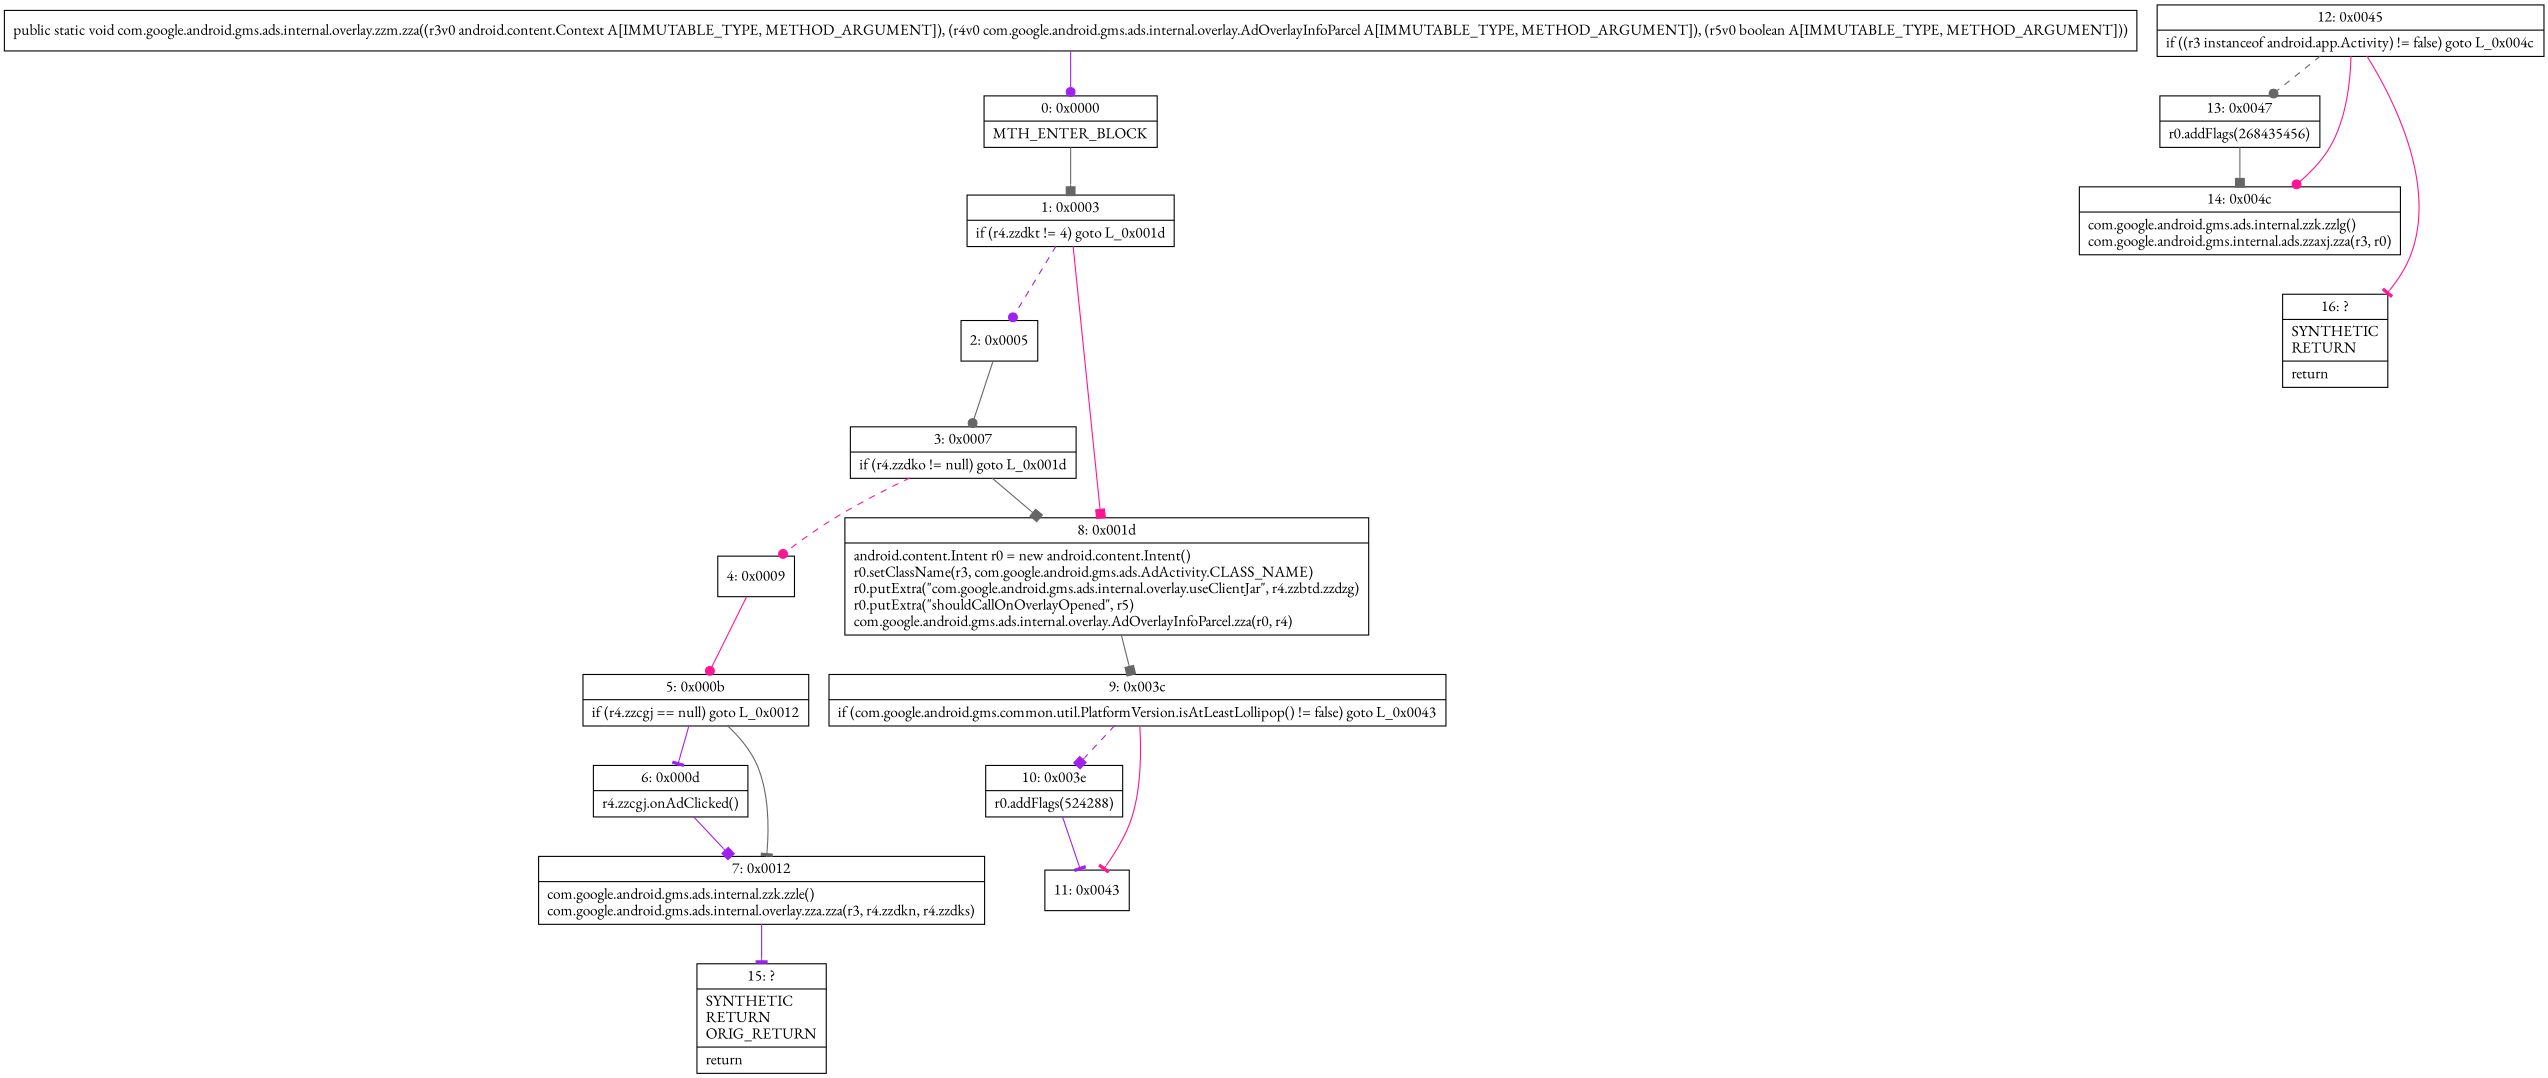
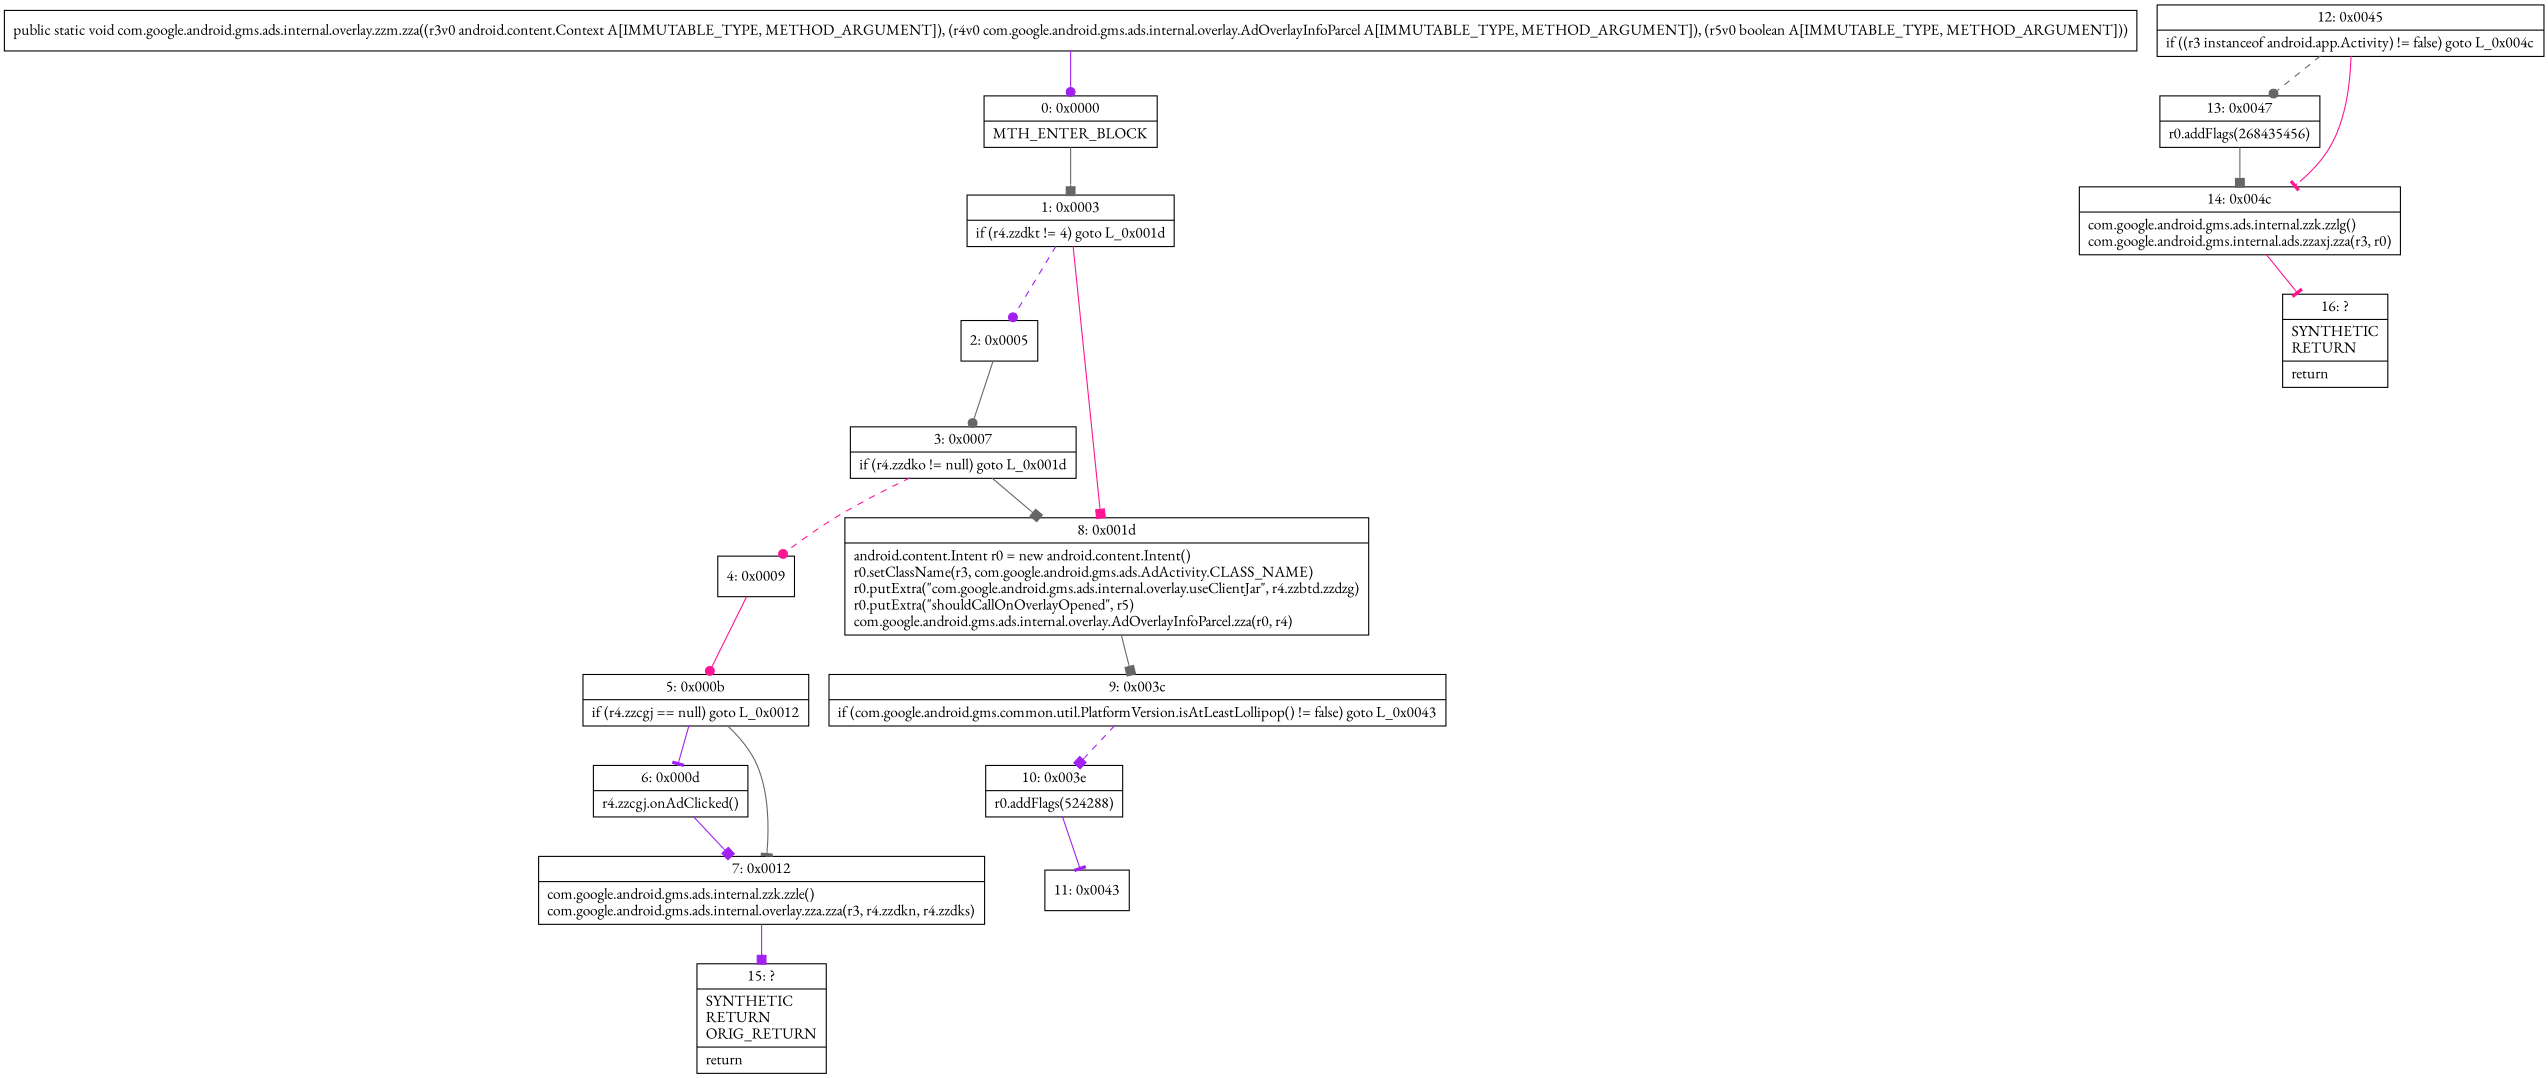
(2340, 125) -> (2340, 125)
(2415, 172) -> (2281, 272)
(1136, 799) -> none
(762, 941) -> (762, 941)
